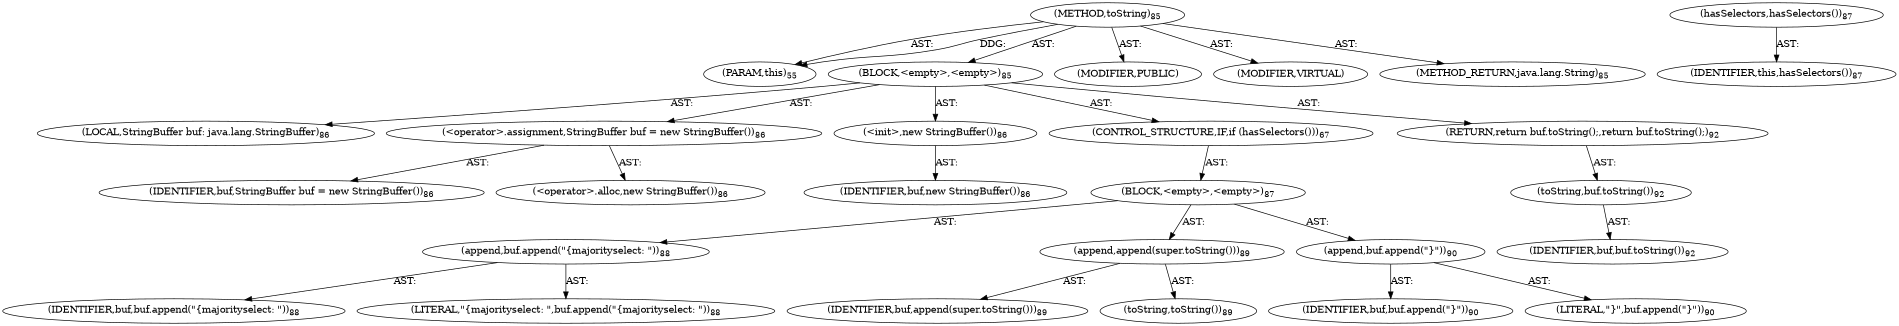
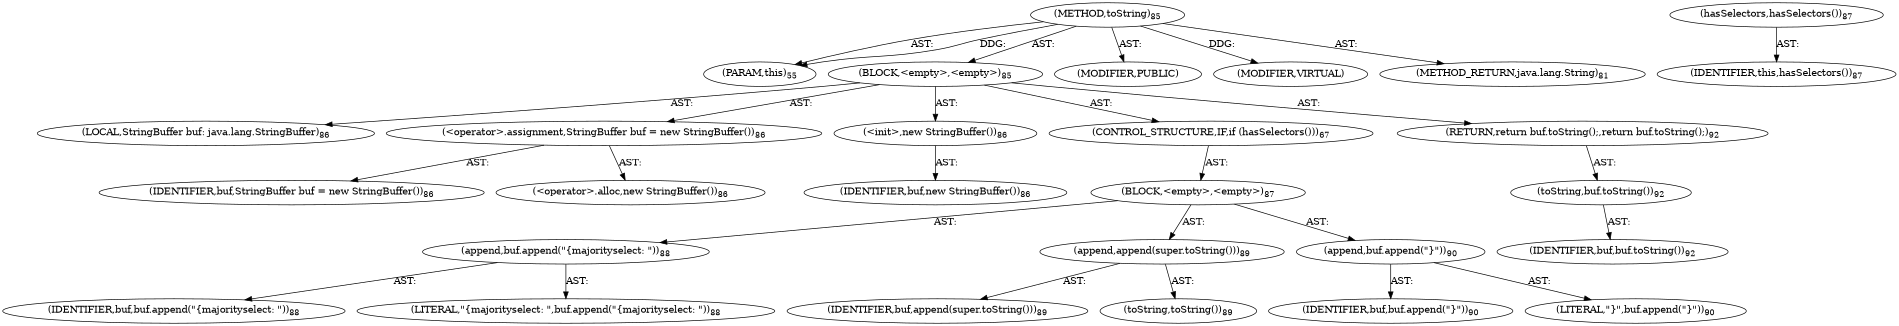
(1223, 45) -> (1223, 45)
(1604, 73) -> (1604, 73)
